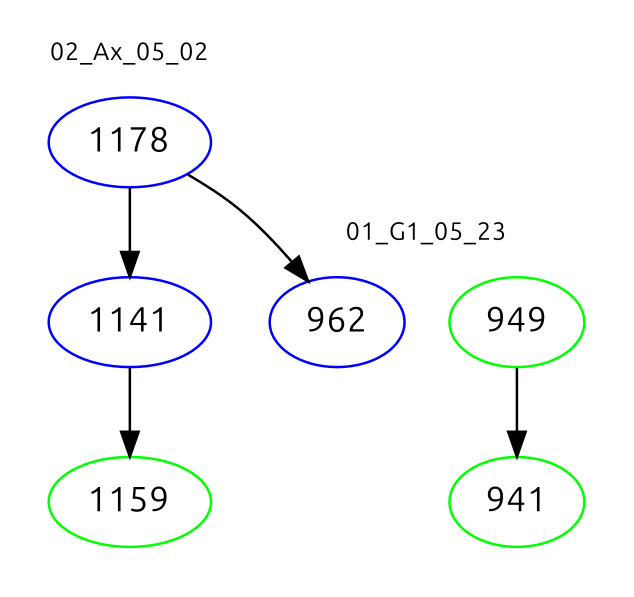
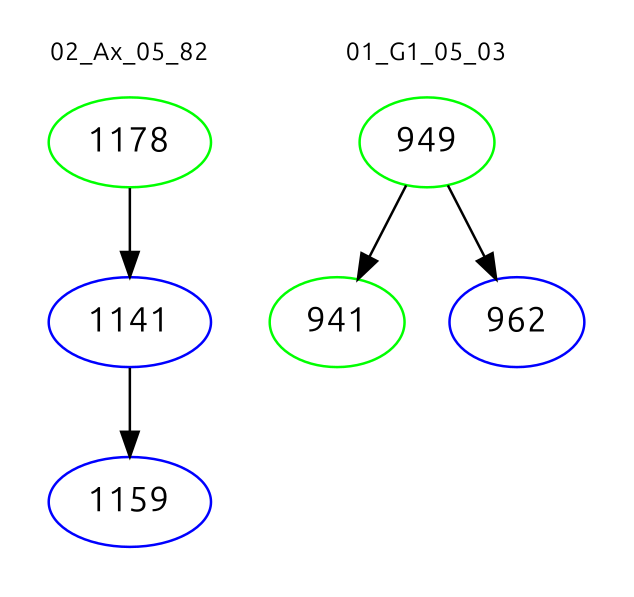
(130, 54) -> (130, 54)
(130, 142) -> (130, 142)
(427, 233) -> (427, 54)
(266, 234) -> (466, 221)
(130, 502) -> (130, 502)
